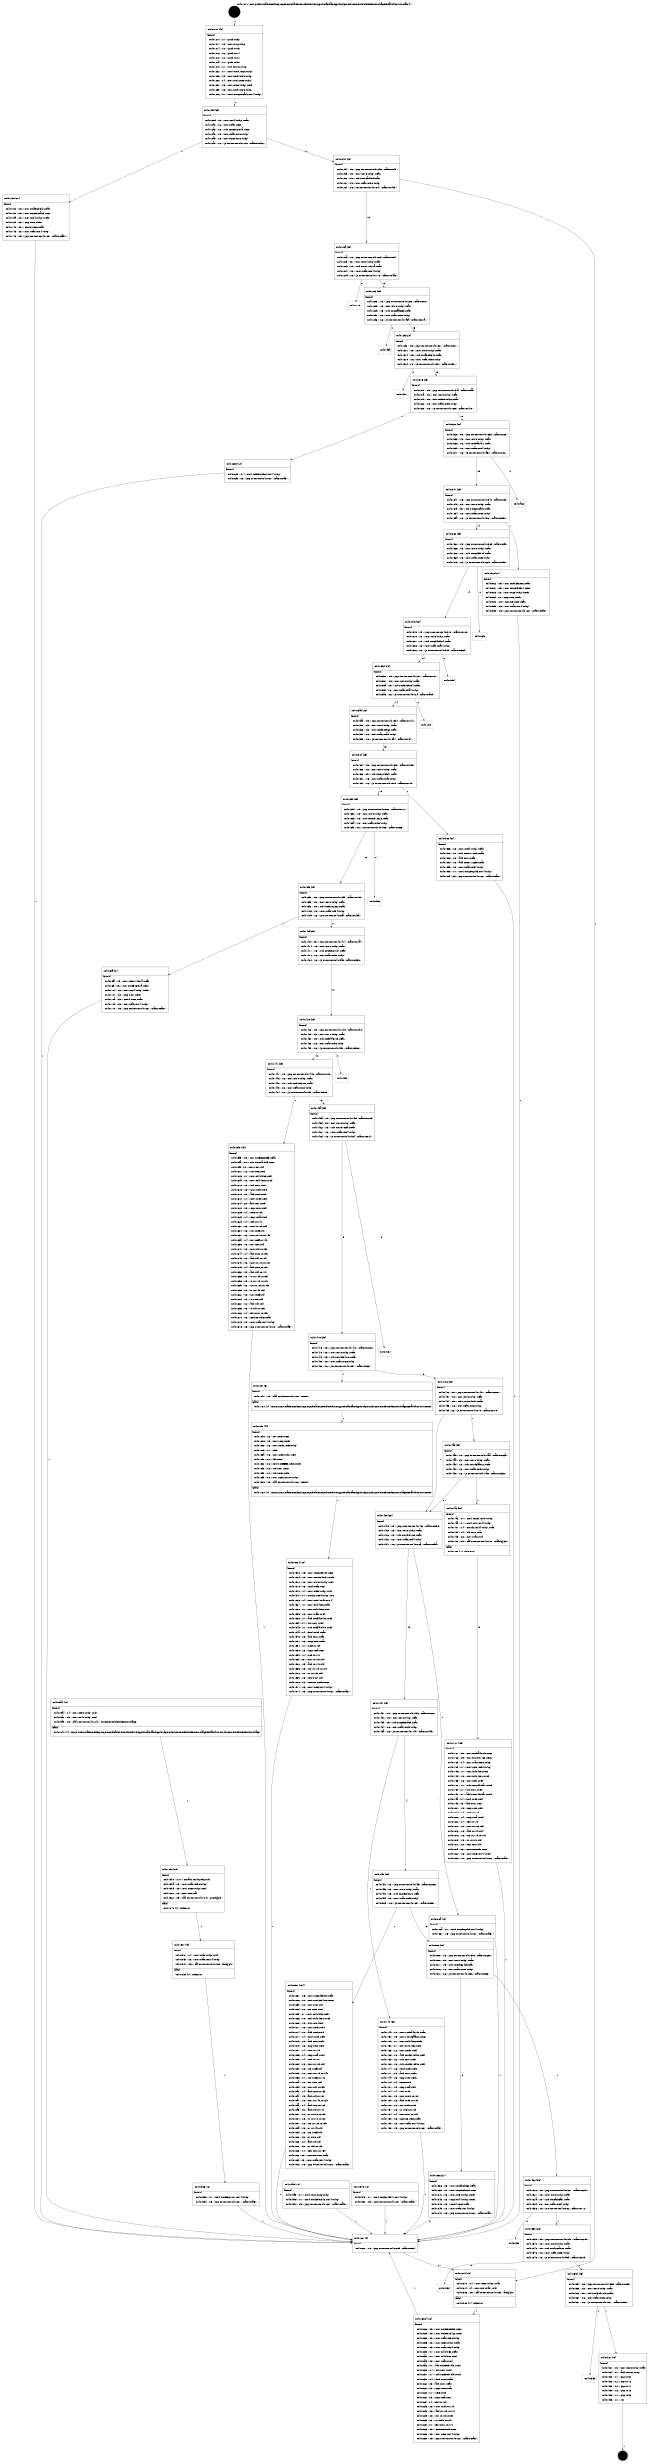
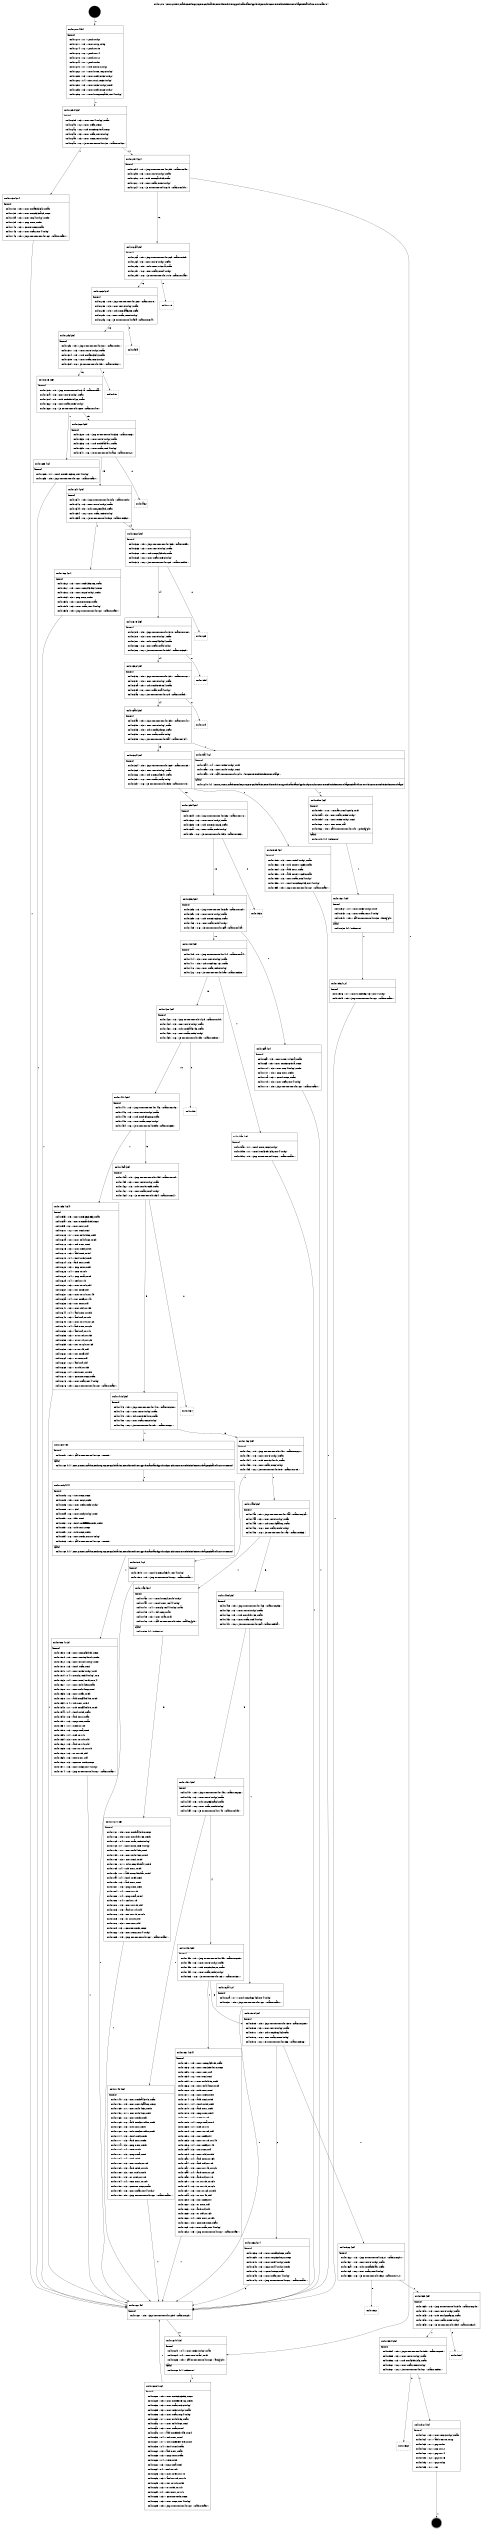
none -> (203, 747)
none -> (239, 1054)
(436, 1463) -> (241, 1534)
